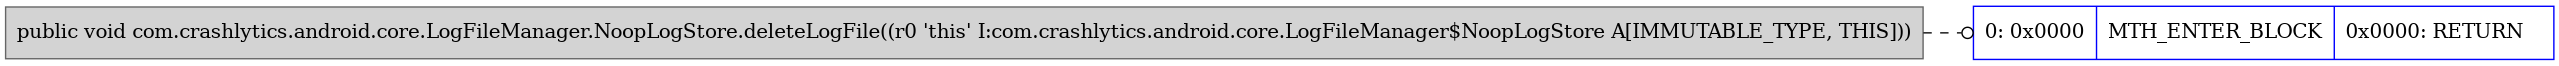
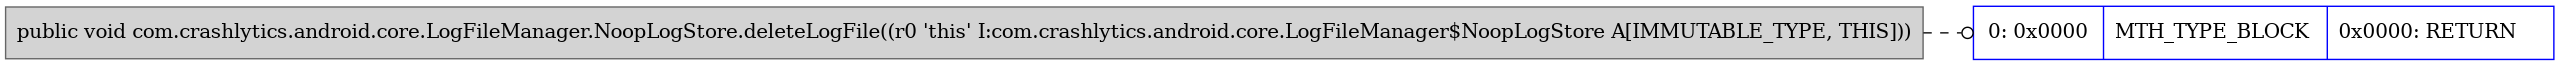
(2215, 32) -> (2212, 32)
